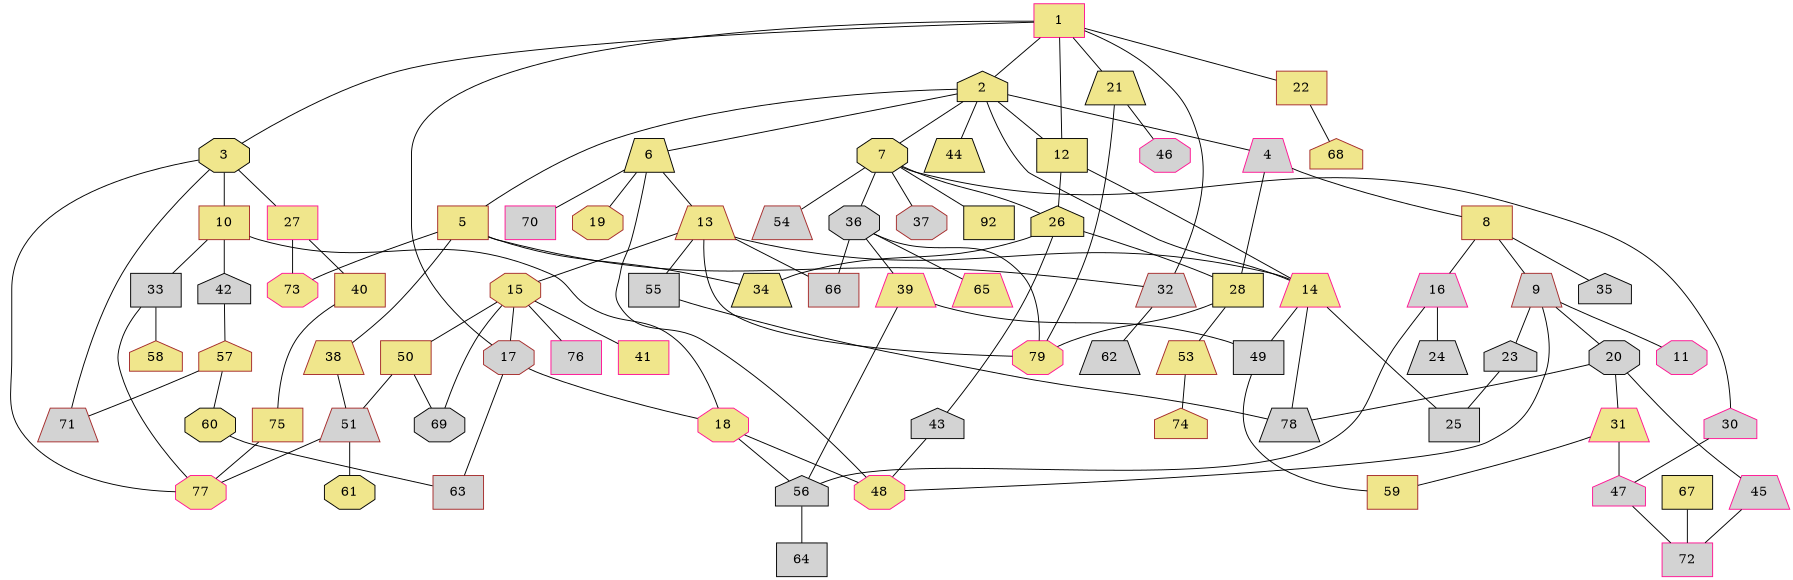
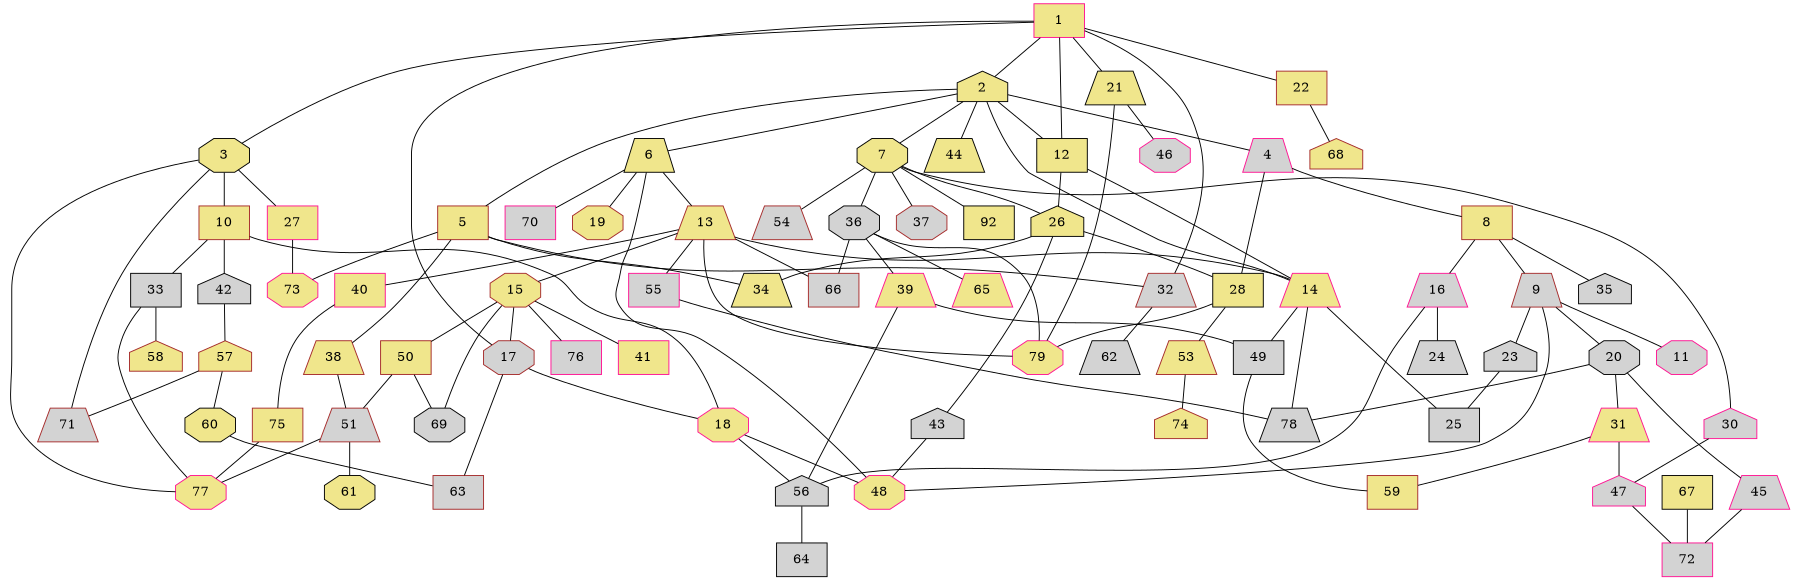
(327, 257) -> (532, 259)
(360, 290) -> (360, 290)
(654, 290) -> (654, 290)
